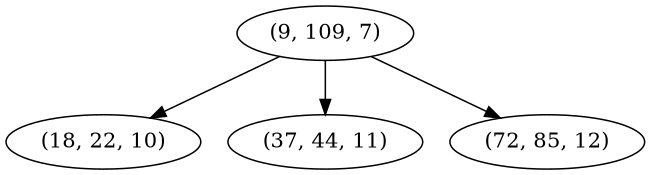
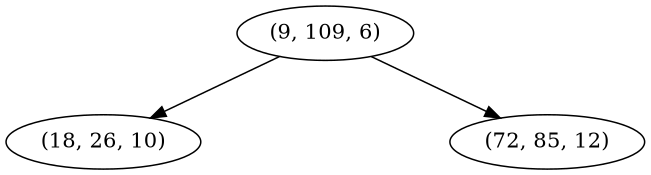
(325, 33) -> (325, 33)
(103, 142) -> (103, 142)
(325, 142) -> none
